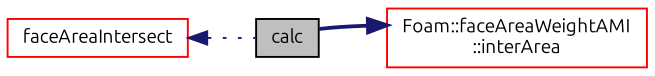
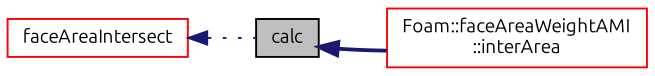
(343, 27) -> (362, 50)
